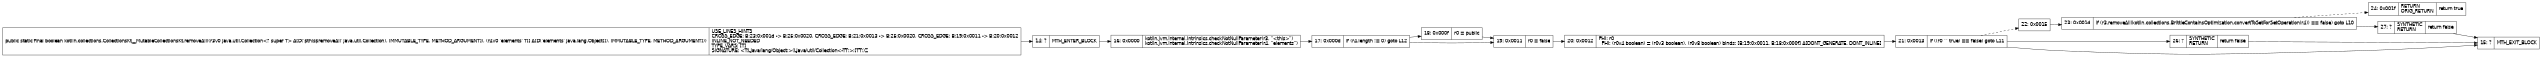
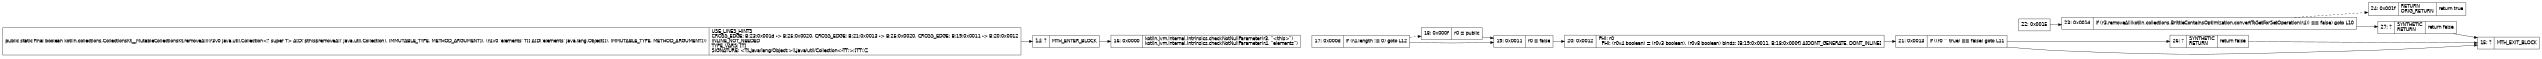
(1998, 32) -> none
(1414, 37) -> (1414, 37)
(1304, 41) -> none
